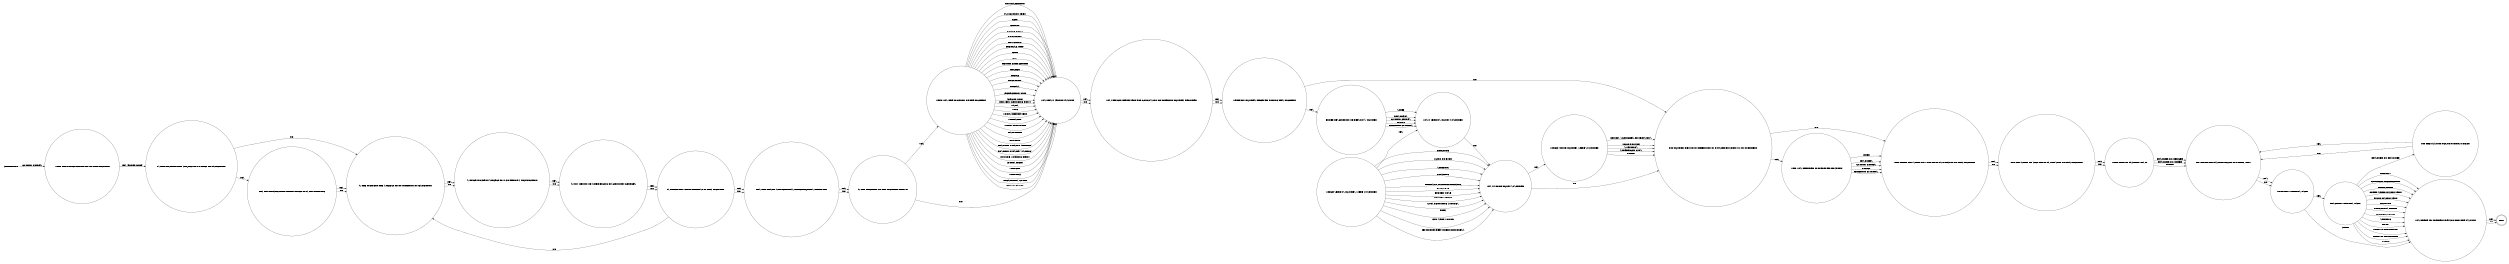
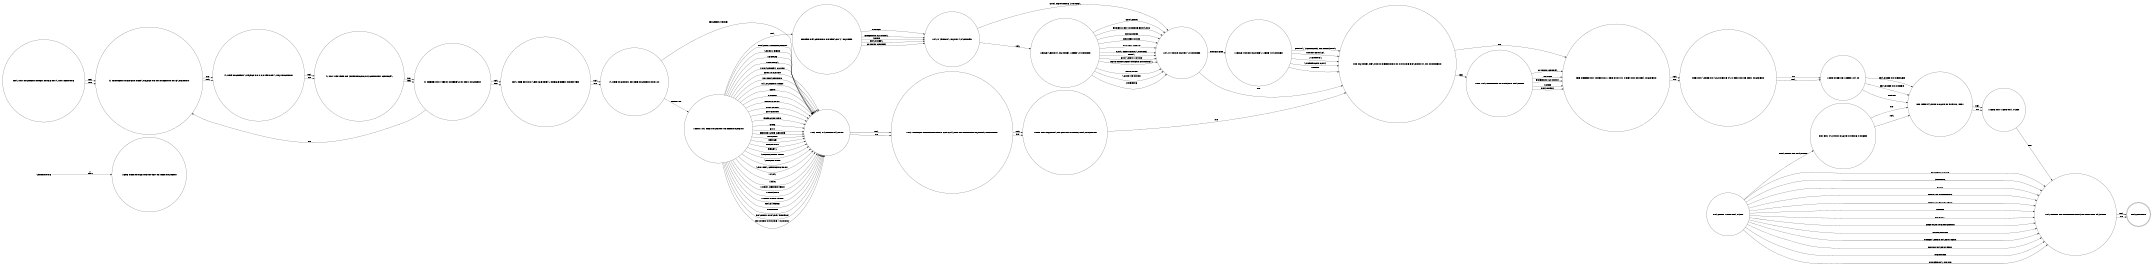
(1311, 111) -> (747, 52)
(922, 144) -> (676, 101)
(2445, 144) -> (1843, 136)
(1393, 146) -> (1004, 46)
(1475, 146) -> (1065, 4)
(2129, 163) -> (1843, 78)
(2223, 163) -> (1940, 104)
(32, 165) -> (90, 174)
(192, 166) -> none
(1536, 167) -> (1217, 52)
(1817, 168) -> (1499, 83)
(502, 180) -> (259, 75)
(603, 184) -> (359, 76)
(395, 186) -> (149, 81)
(792, 189) -> (546, 82)
(292, 191) -> (44, 81)
(2318, 197) -> none
(961, 202) -> (718, 22)
(2501, 220) -> (2139, 215)
(2345, 227) -> (2030, 146)
